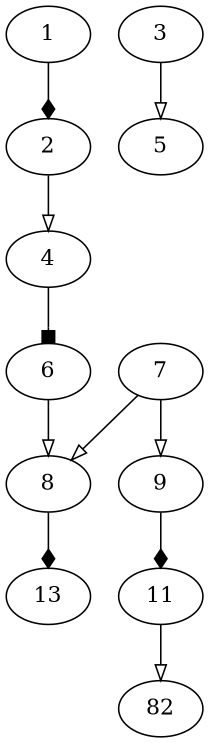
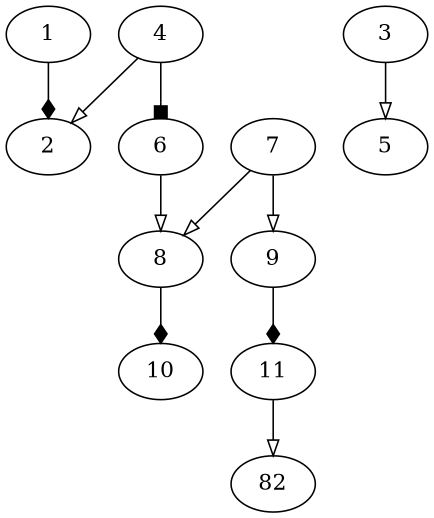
(48, 195) -> (110, 85)
(48, 596) -> (161, 372)
